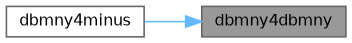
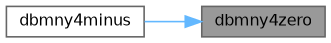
(274, 22) -> (263, 22)
